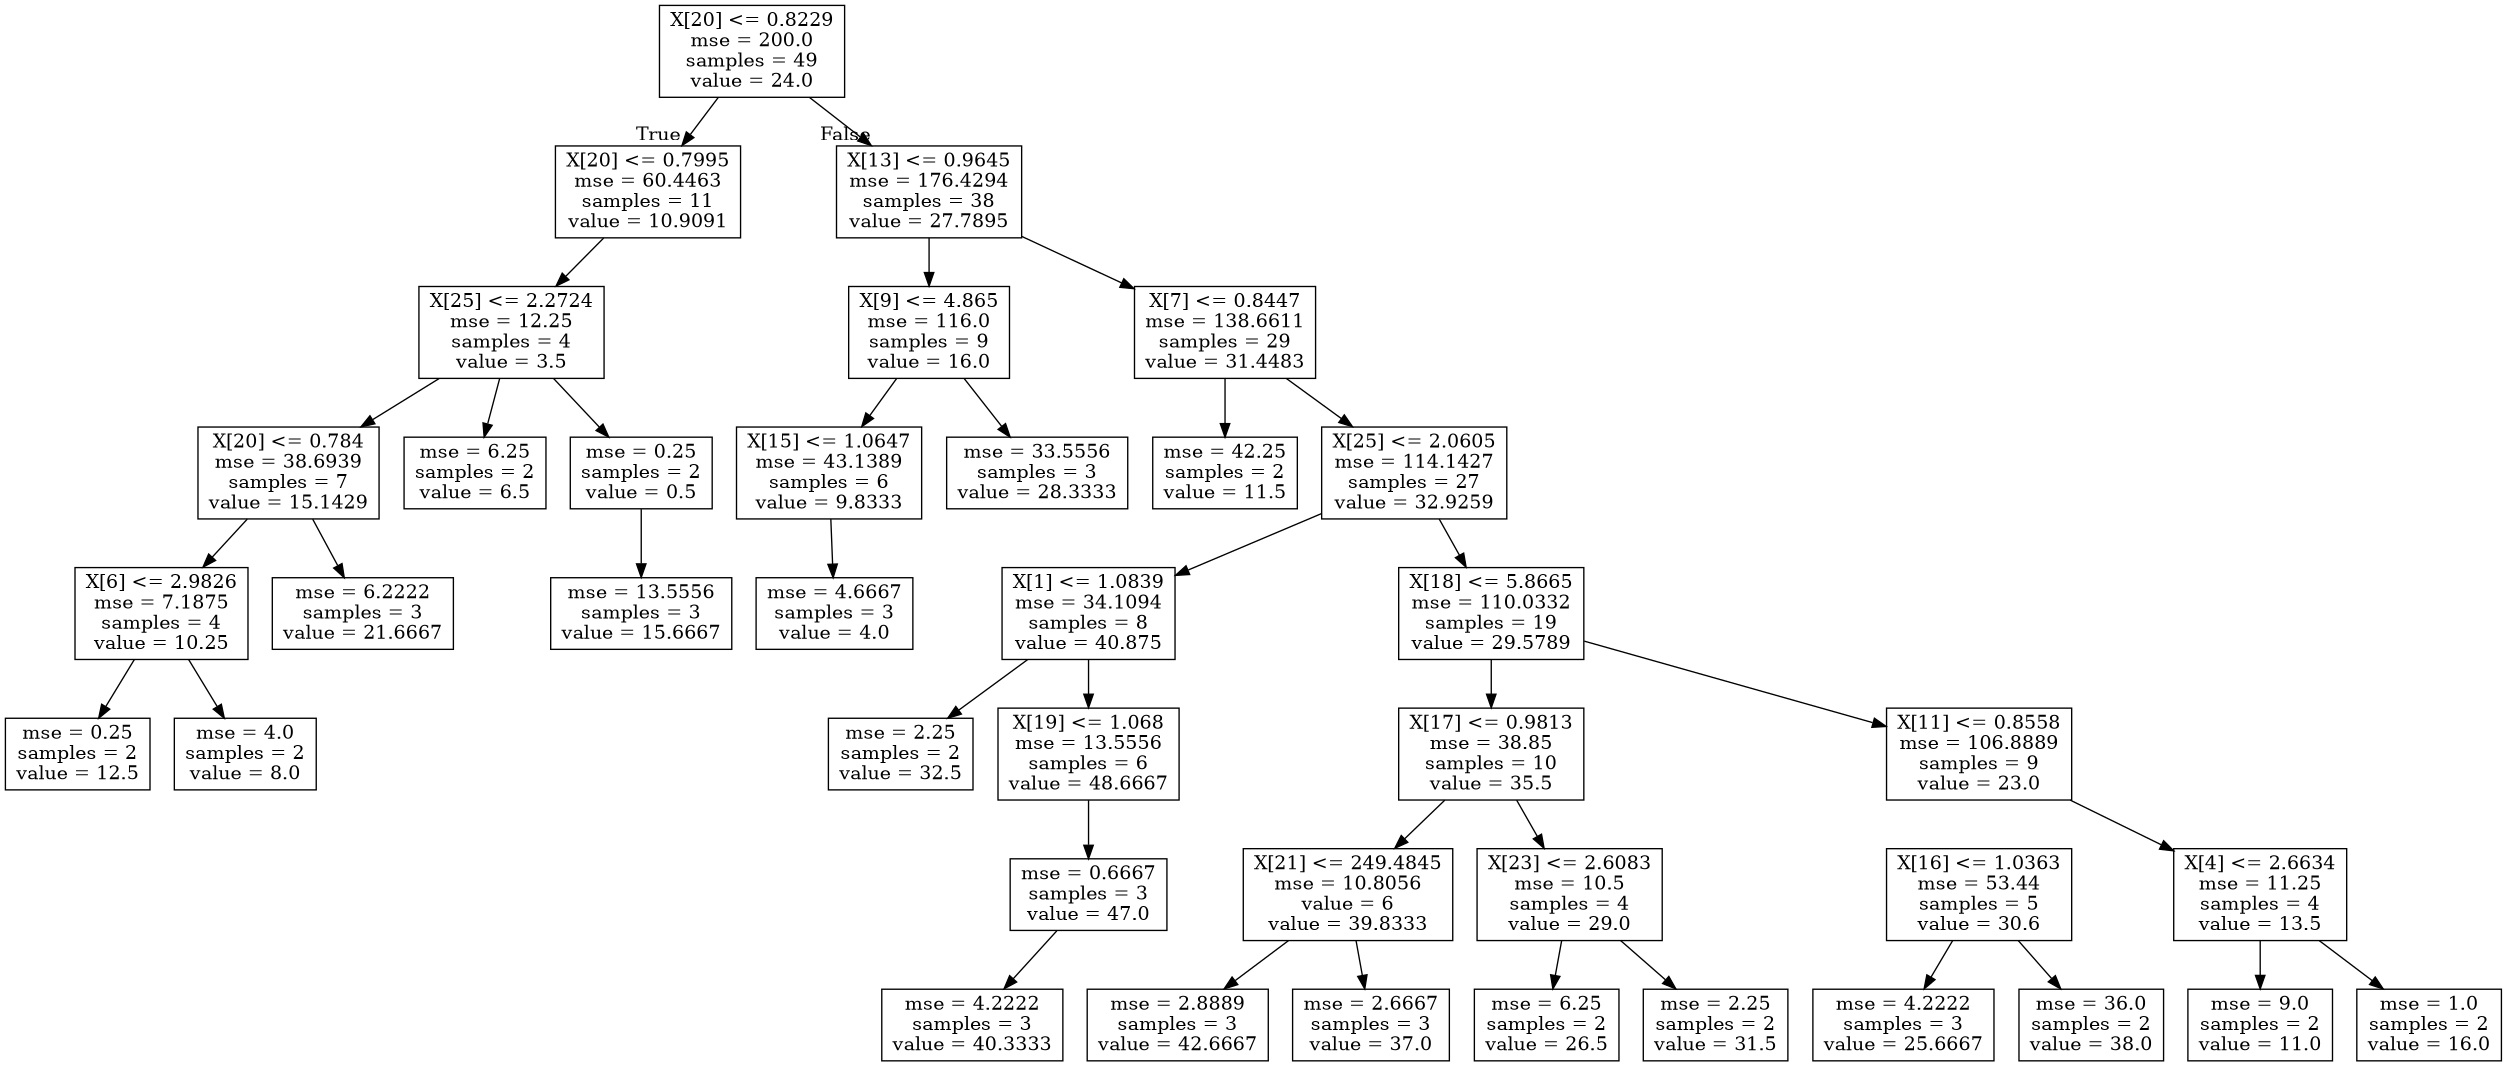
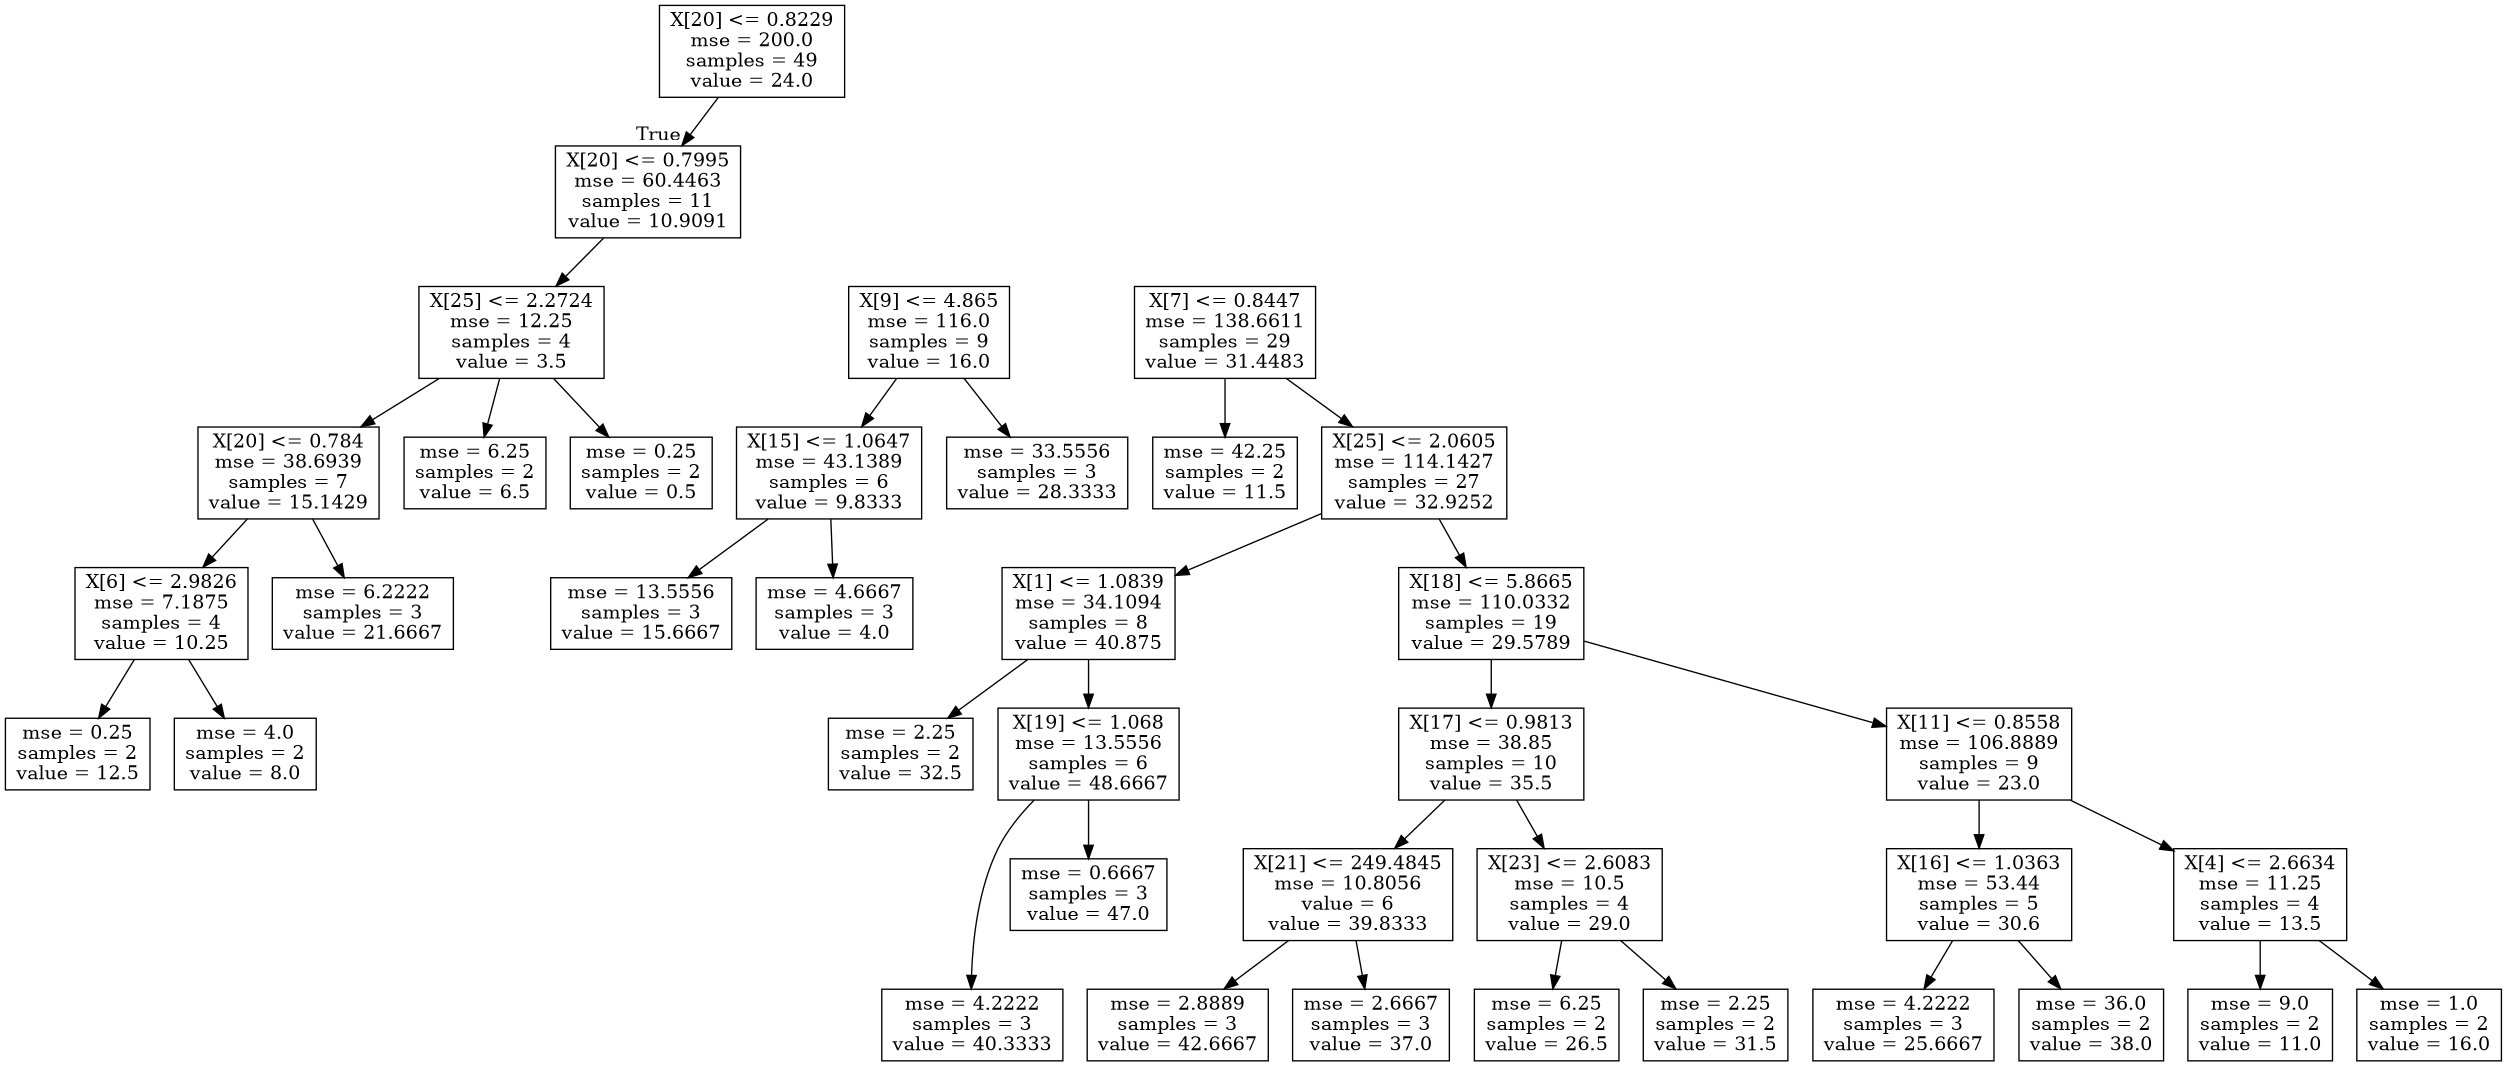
(929, 192) -> none
(1414, 473) -> (1414, 473)
(641, 536) -> (734, 544)
none -> (1979, 817)
(1035, 955) -> (986, 881)
